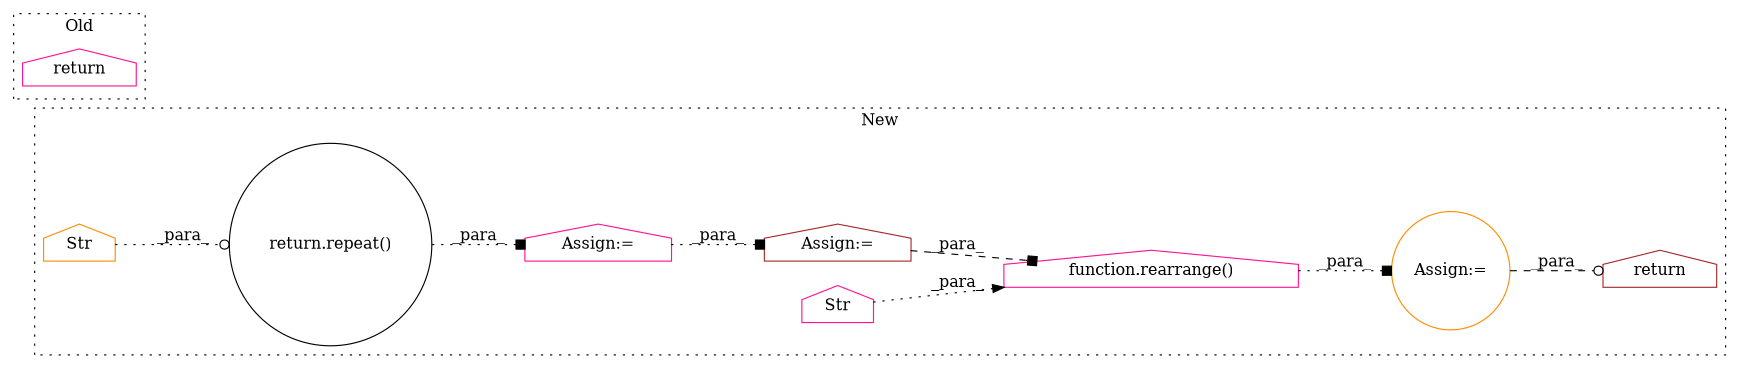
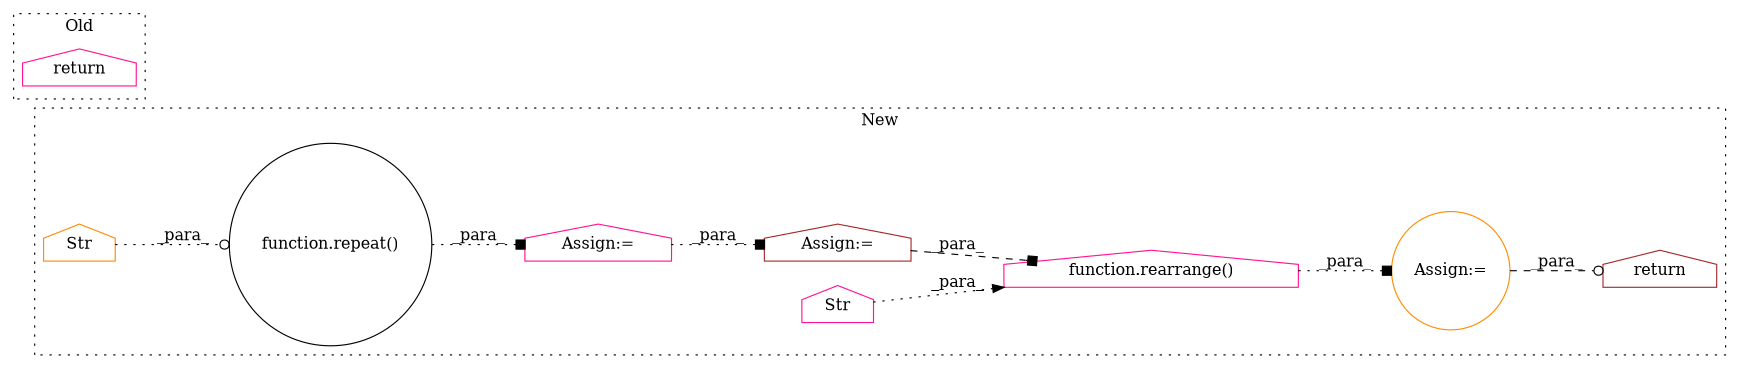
(331, 245) -> (331, 245)
